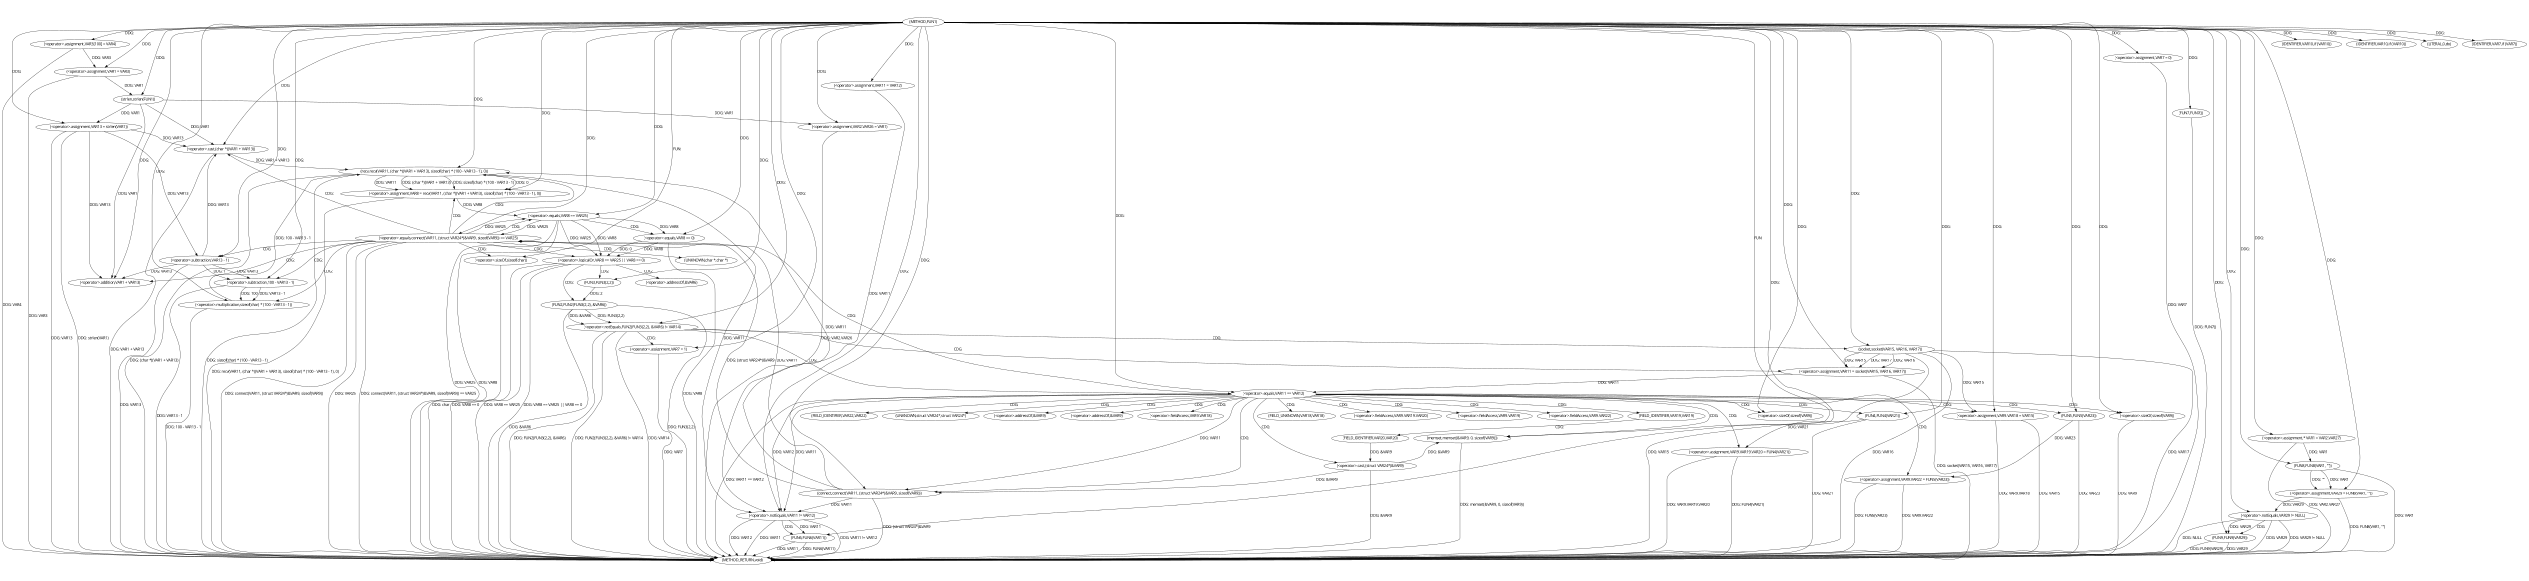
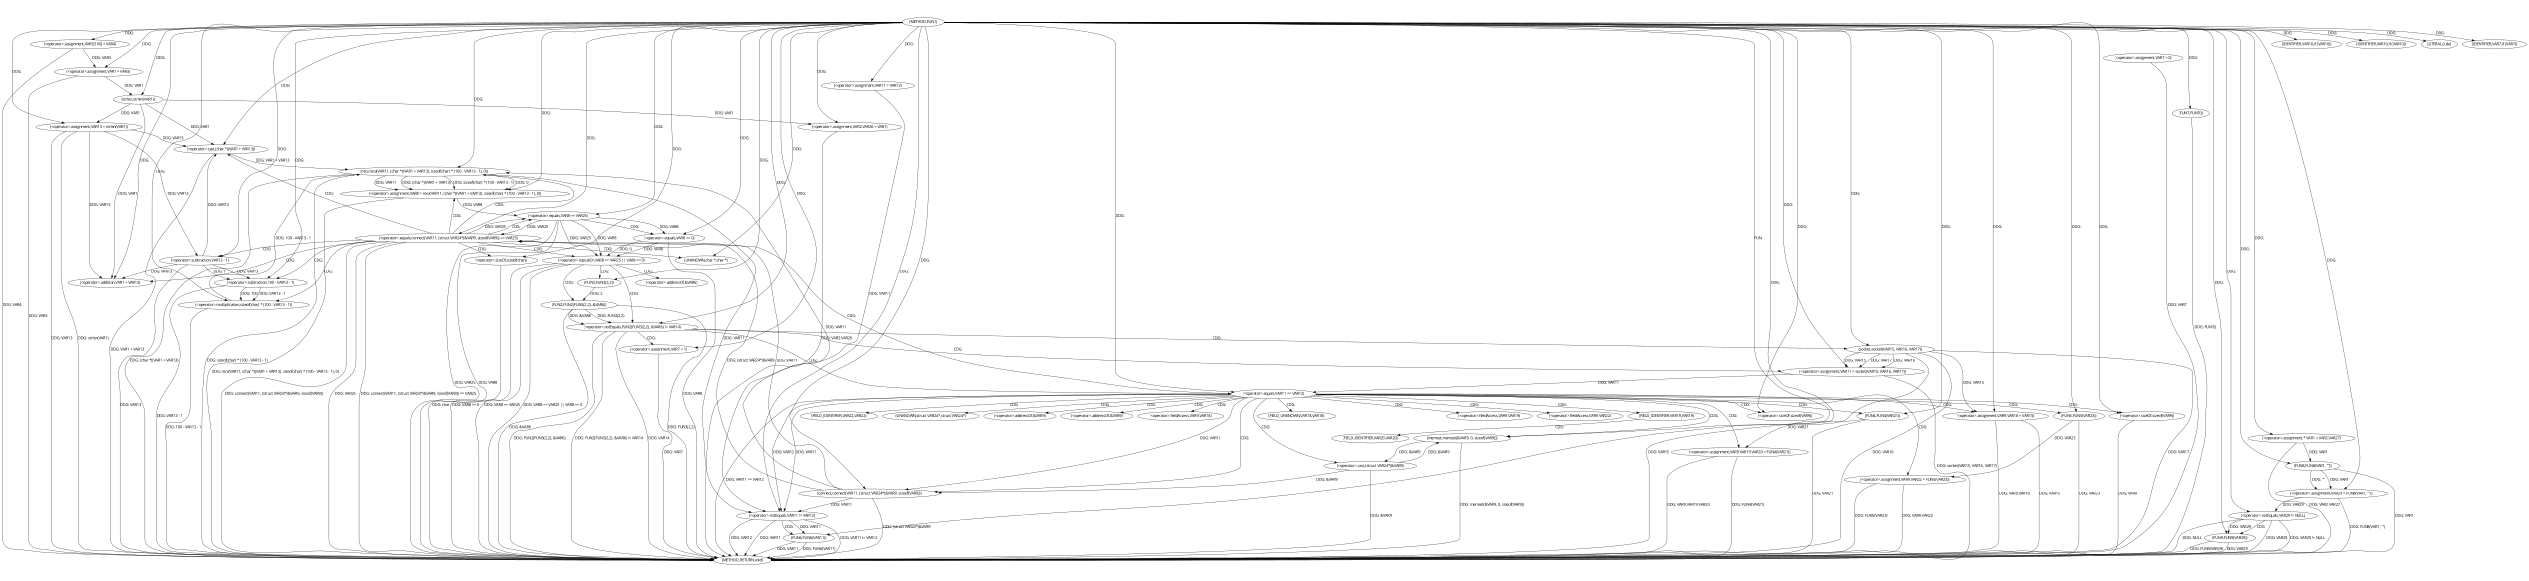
(1543, 23) -> (791, 105)
(138, 100) -> (138, 100)
(678, 149) -> (678, 149)
none -> (628, 289)
(1391, 416) -> none
(1370, 451) -> (1403, 446)
